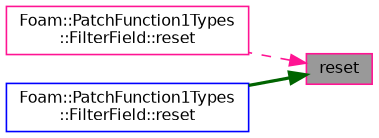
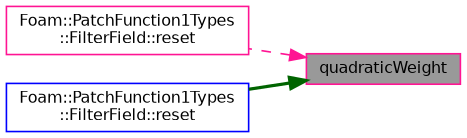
(339, 69) -> (383, 69)
